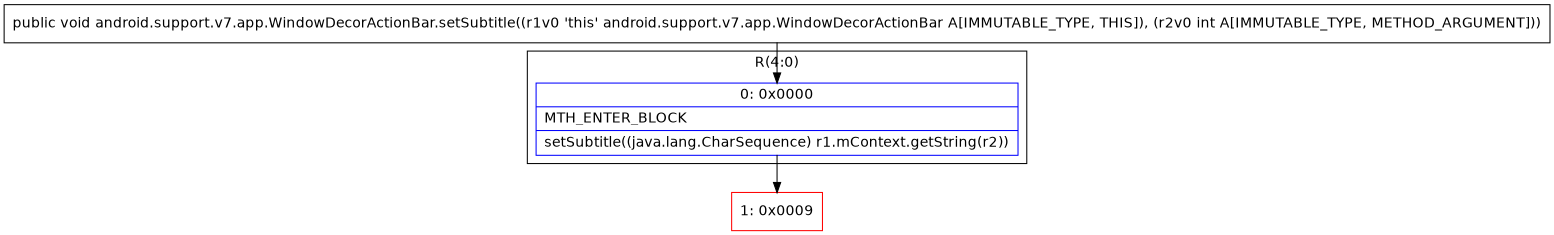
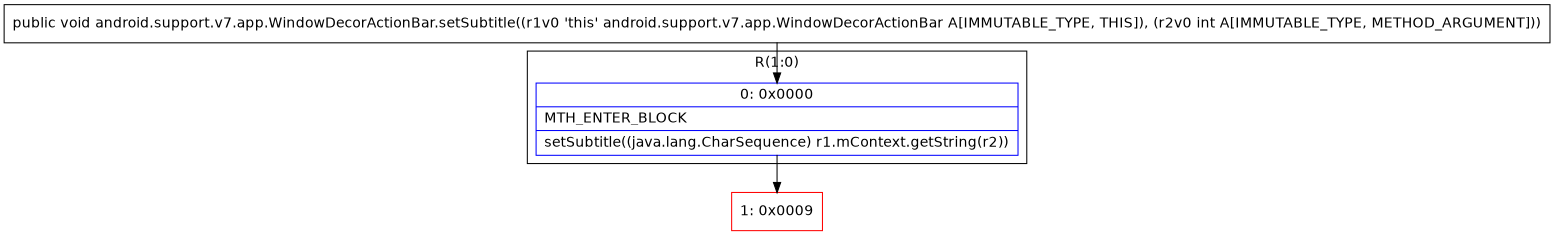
(777, 63) -> (777, 63)
